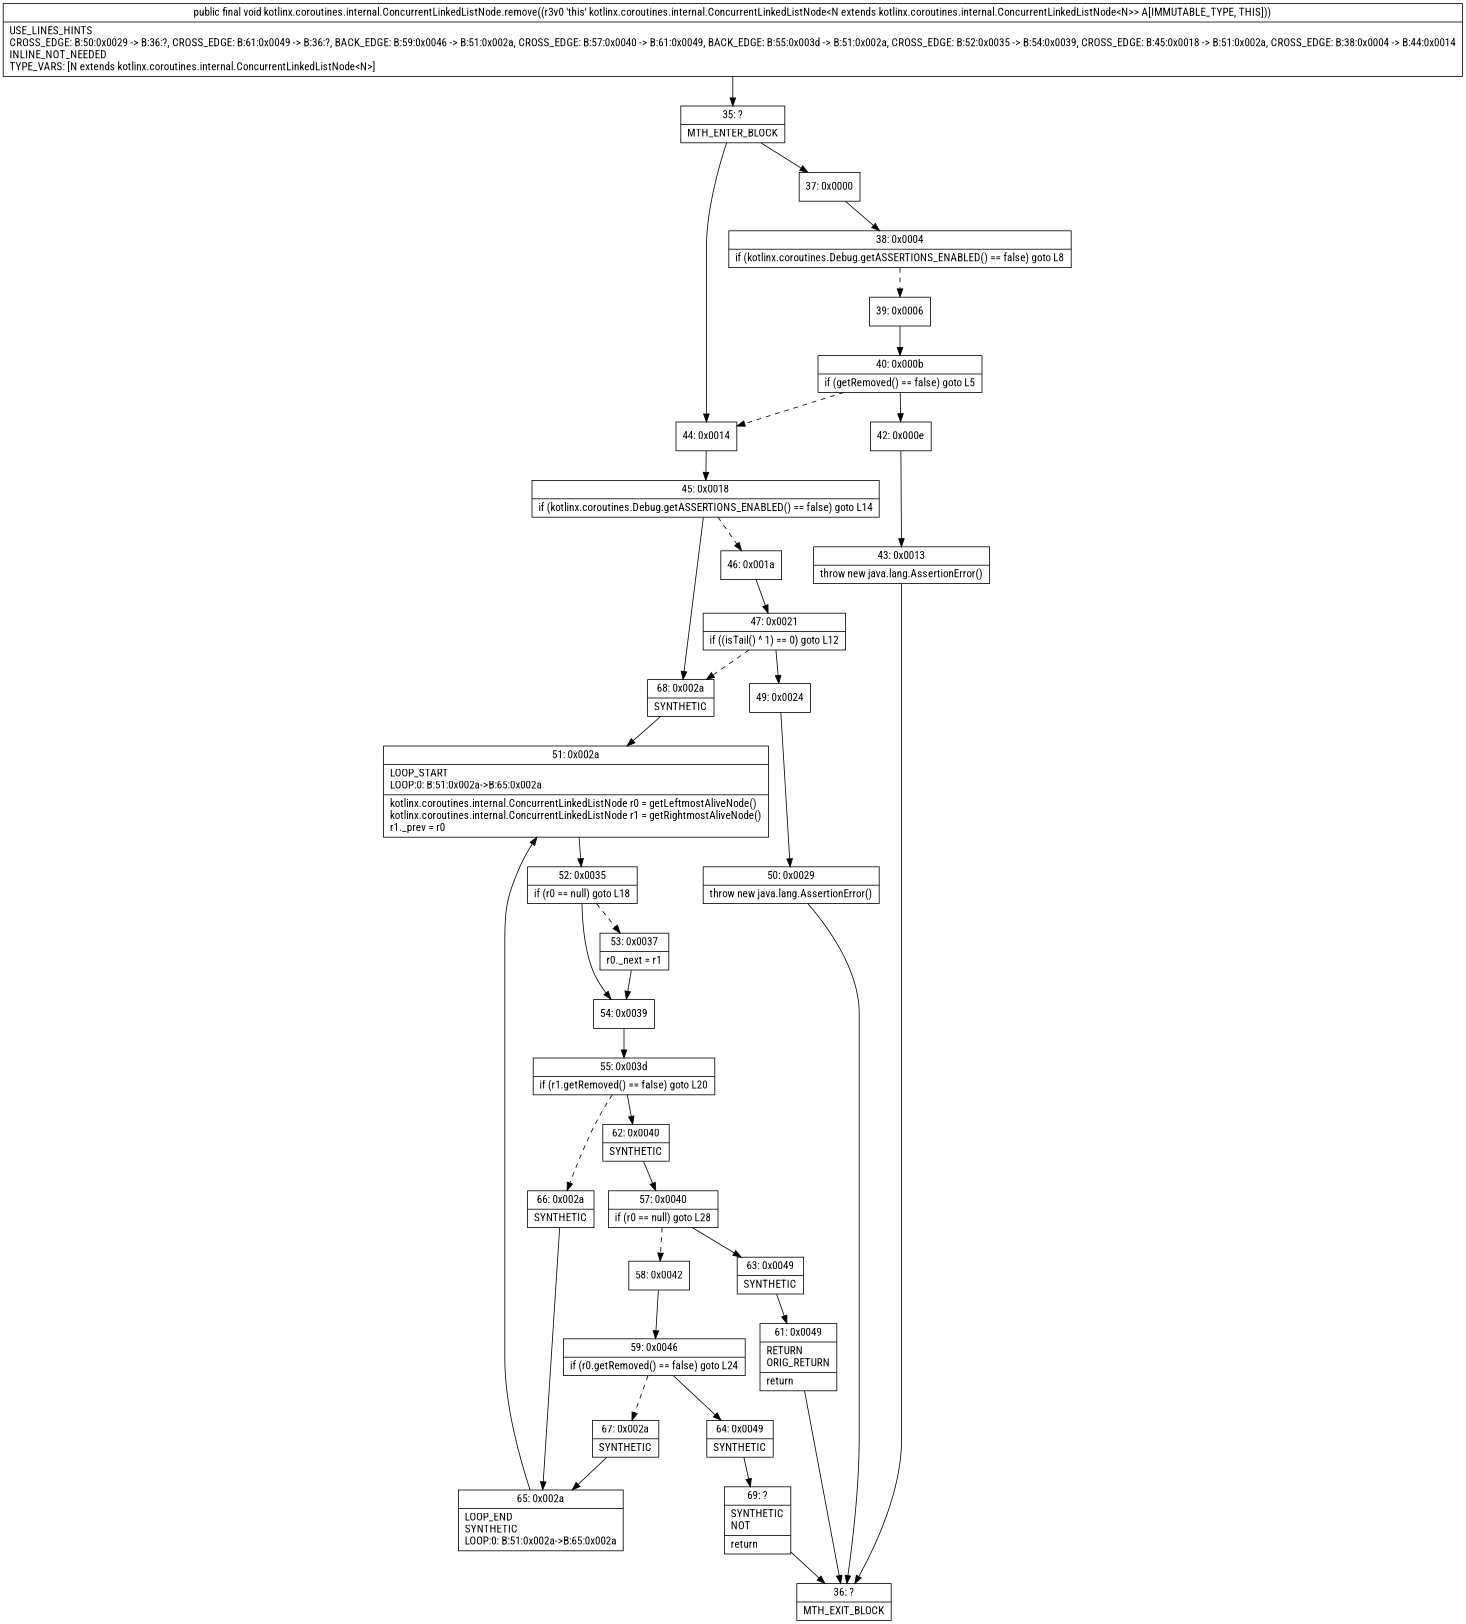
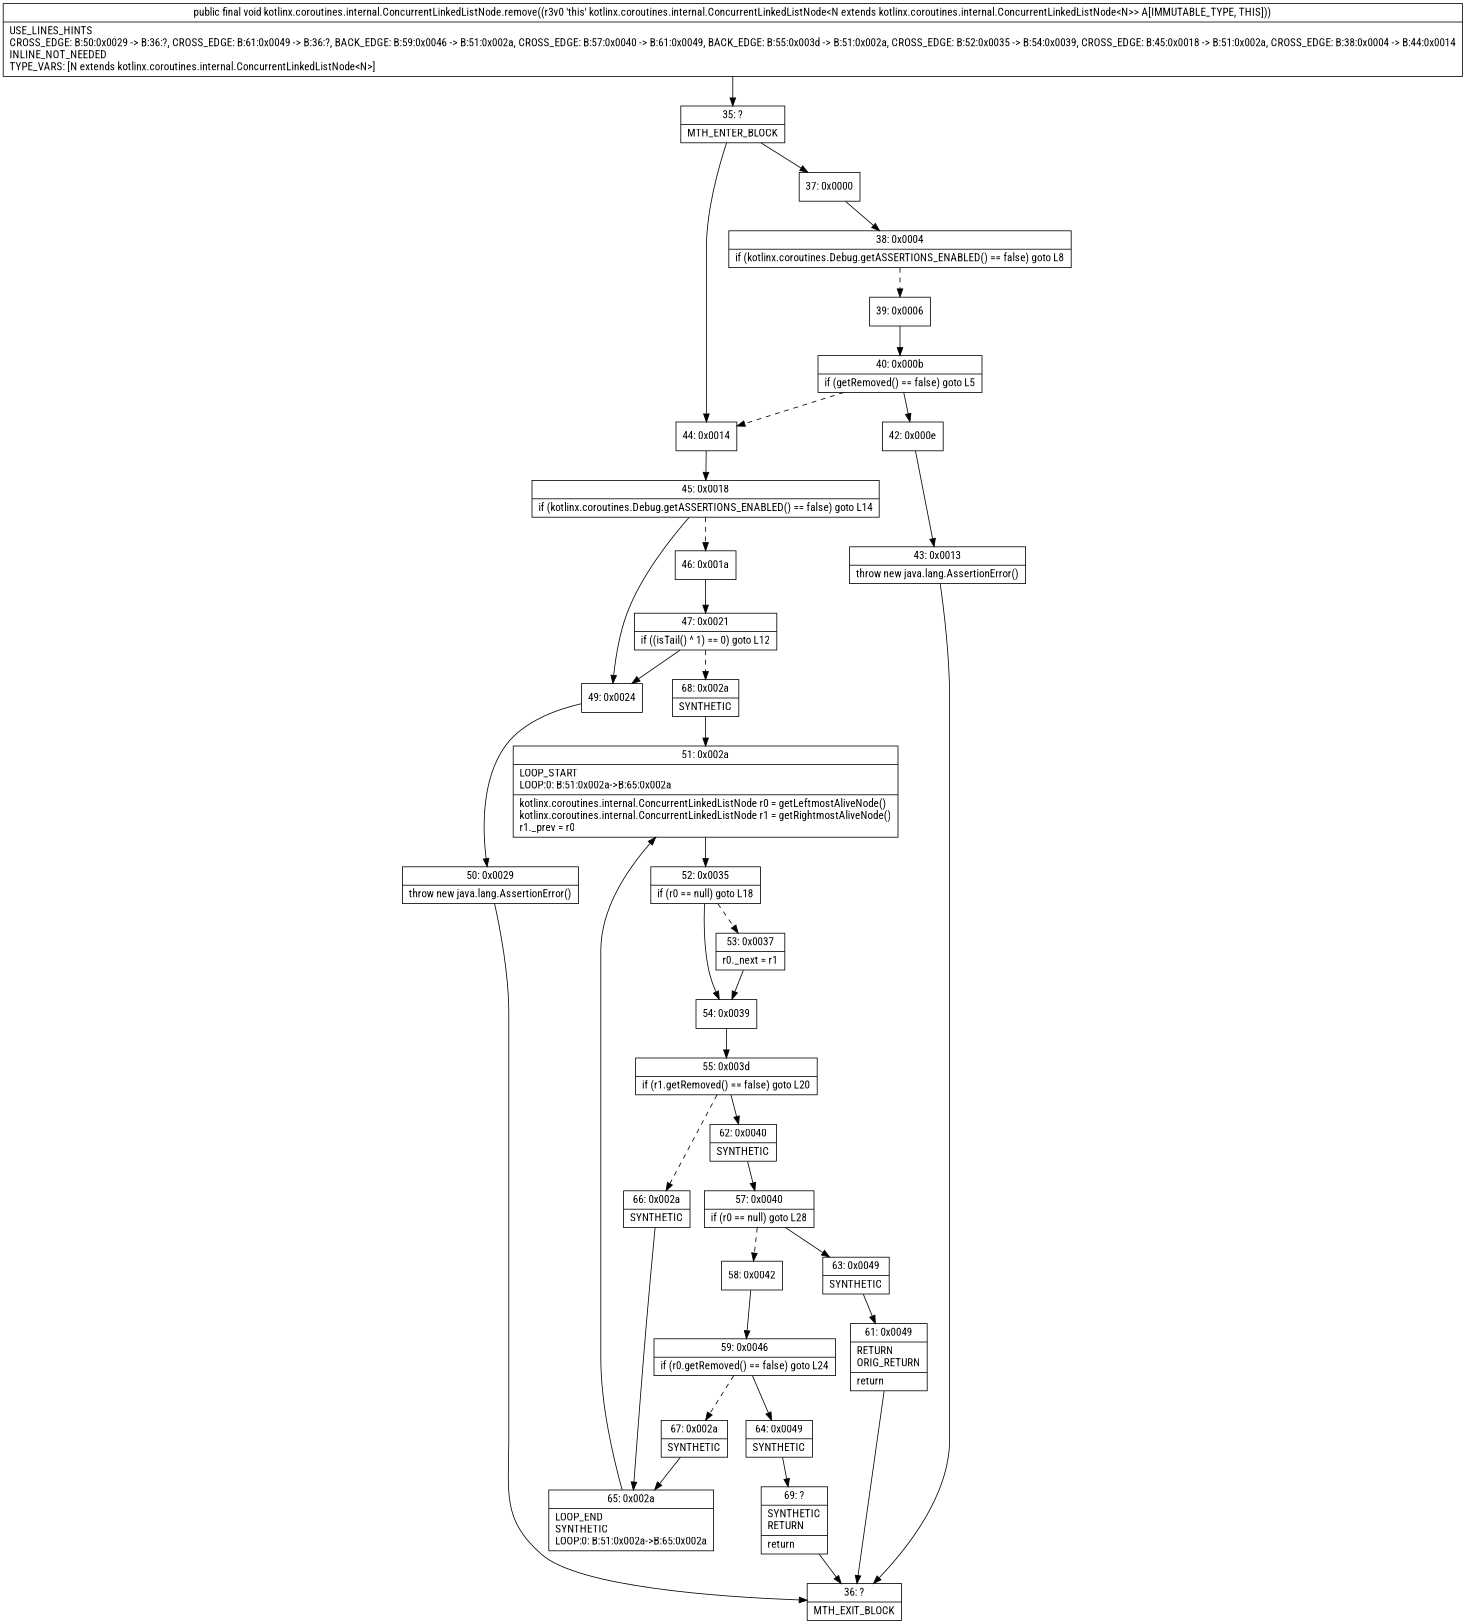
(694, 594) -> (638, 590)
(741, 1526) -> (786, 1526)
